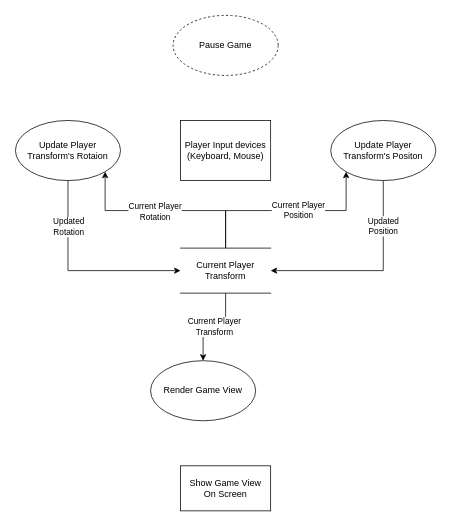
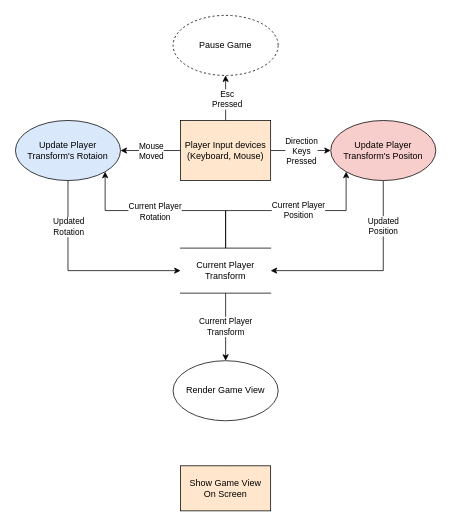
none -> (225, 100)
(68, 150) -> (68, 150)
none -> (153, 150)
(225, 150) -> (225, 150)
none -> (297, 150)
(383, 150) -> (383, 150)
(203, 390) -> (225, 390)
(225, 488) -> (225, 488)
